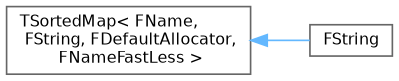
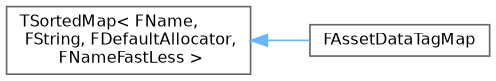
(351, 40) -> (400, 40)
